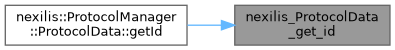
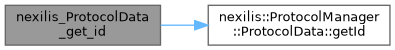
(204, 25) -> (178, 25)
